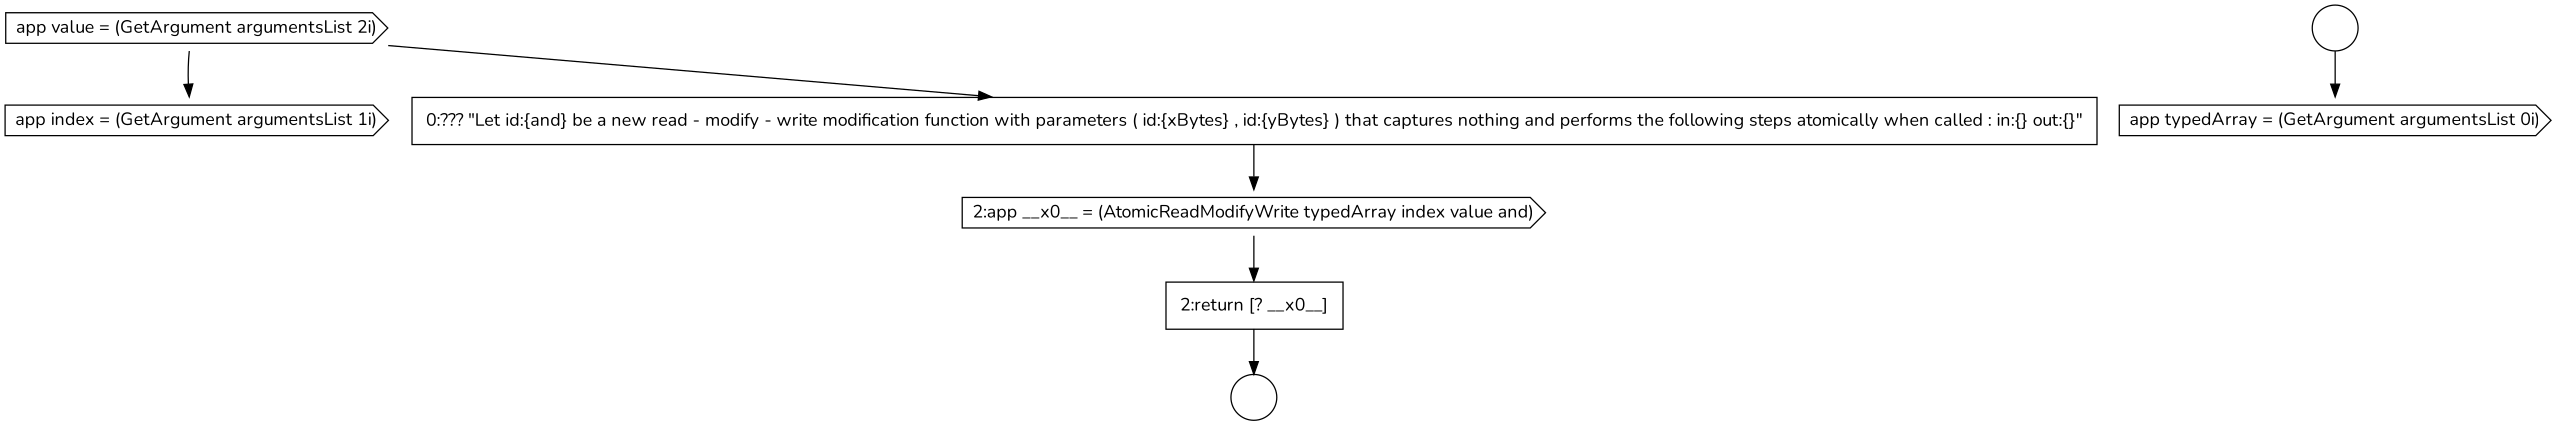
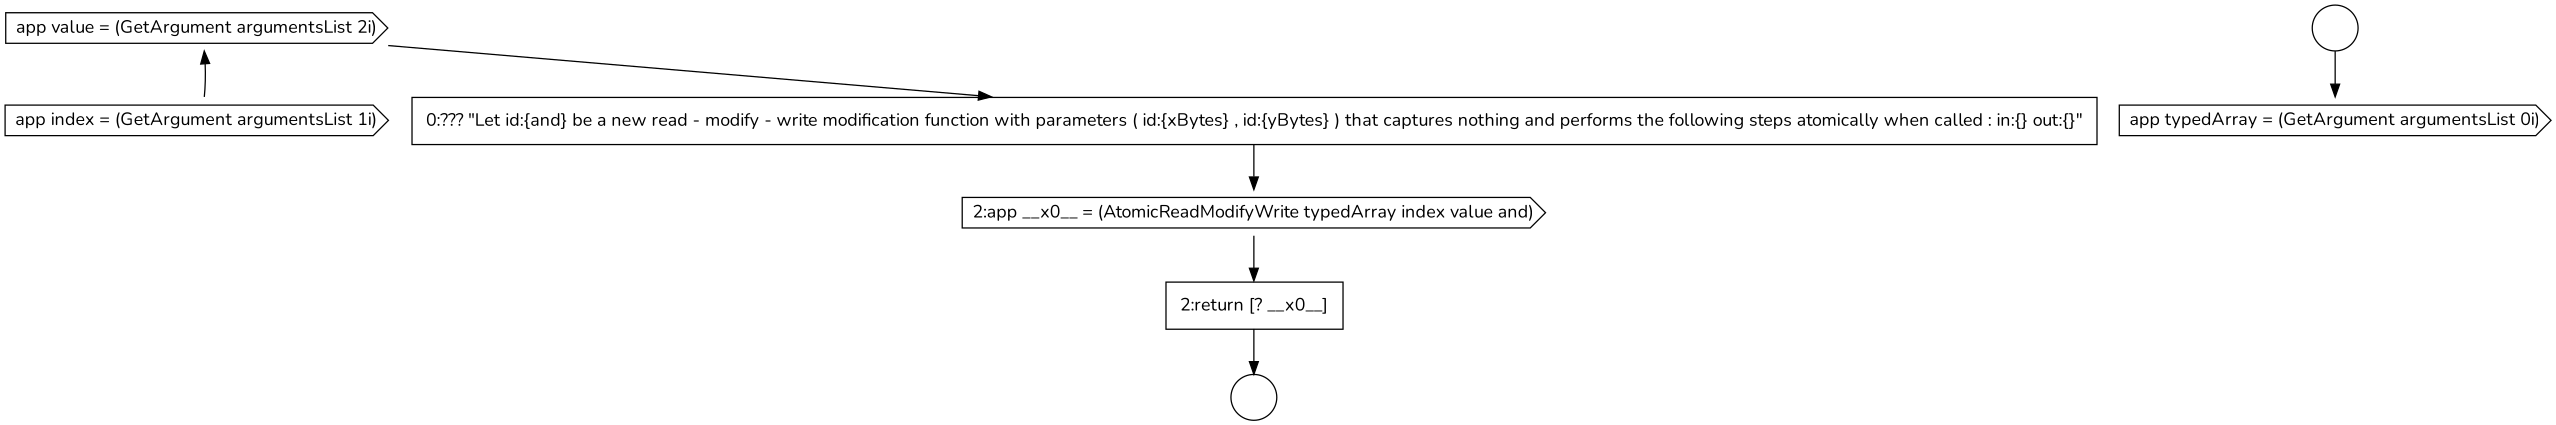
(188, 67) -> (205, 80)
